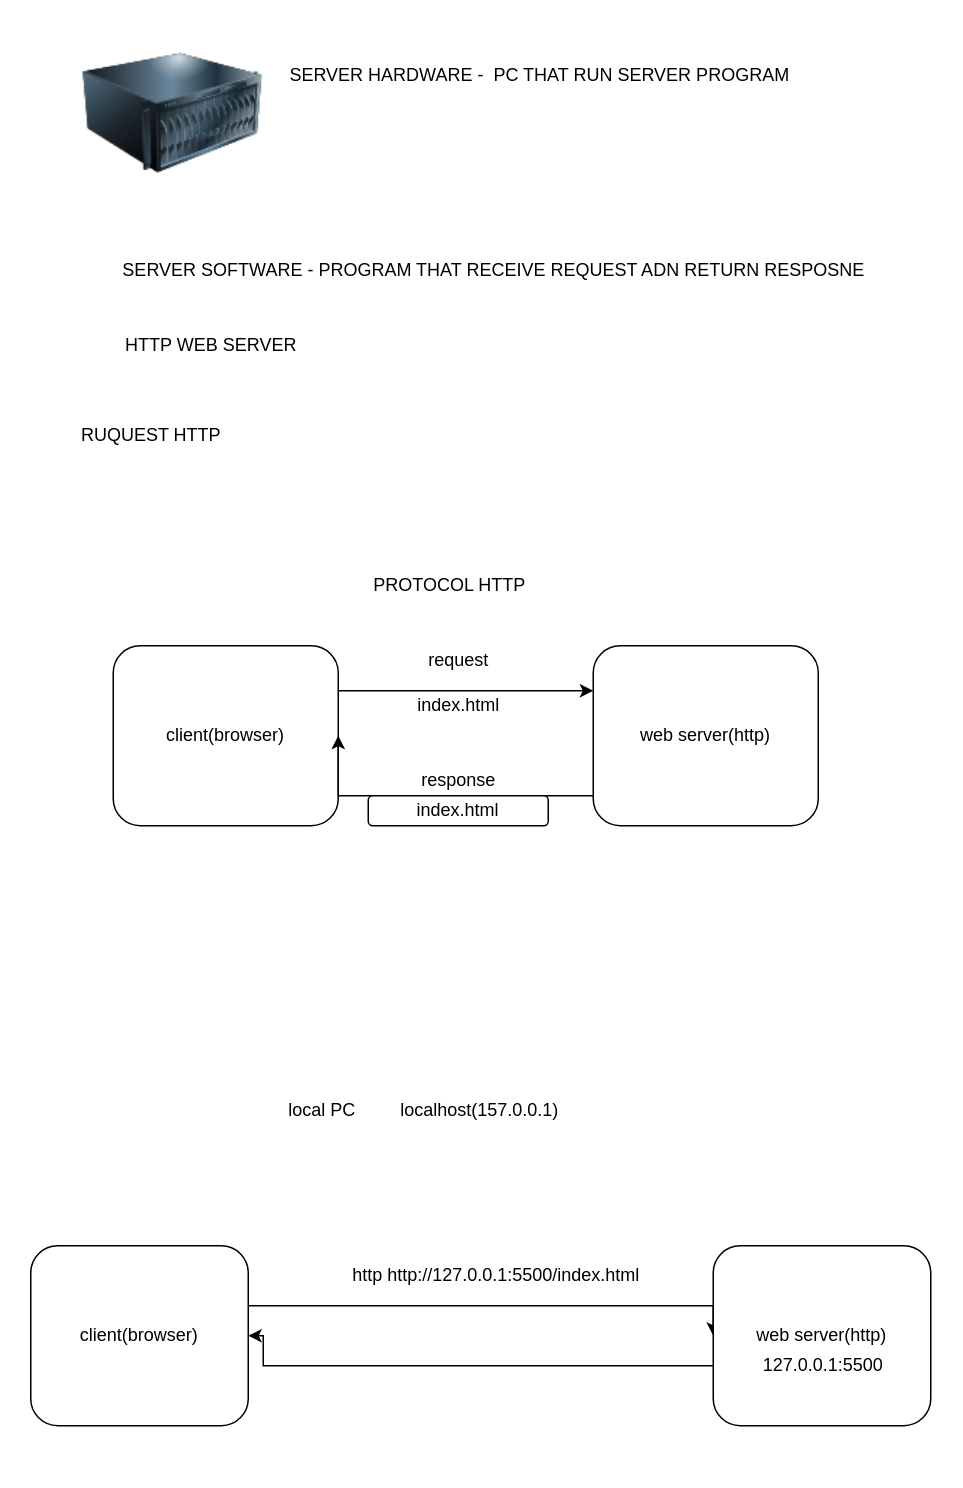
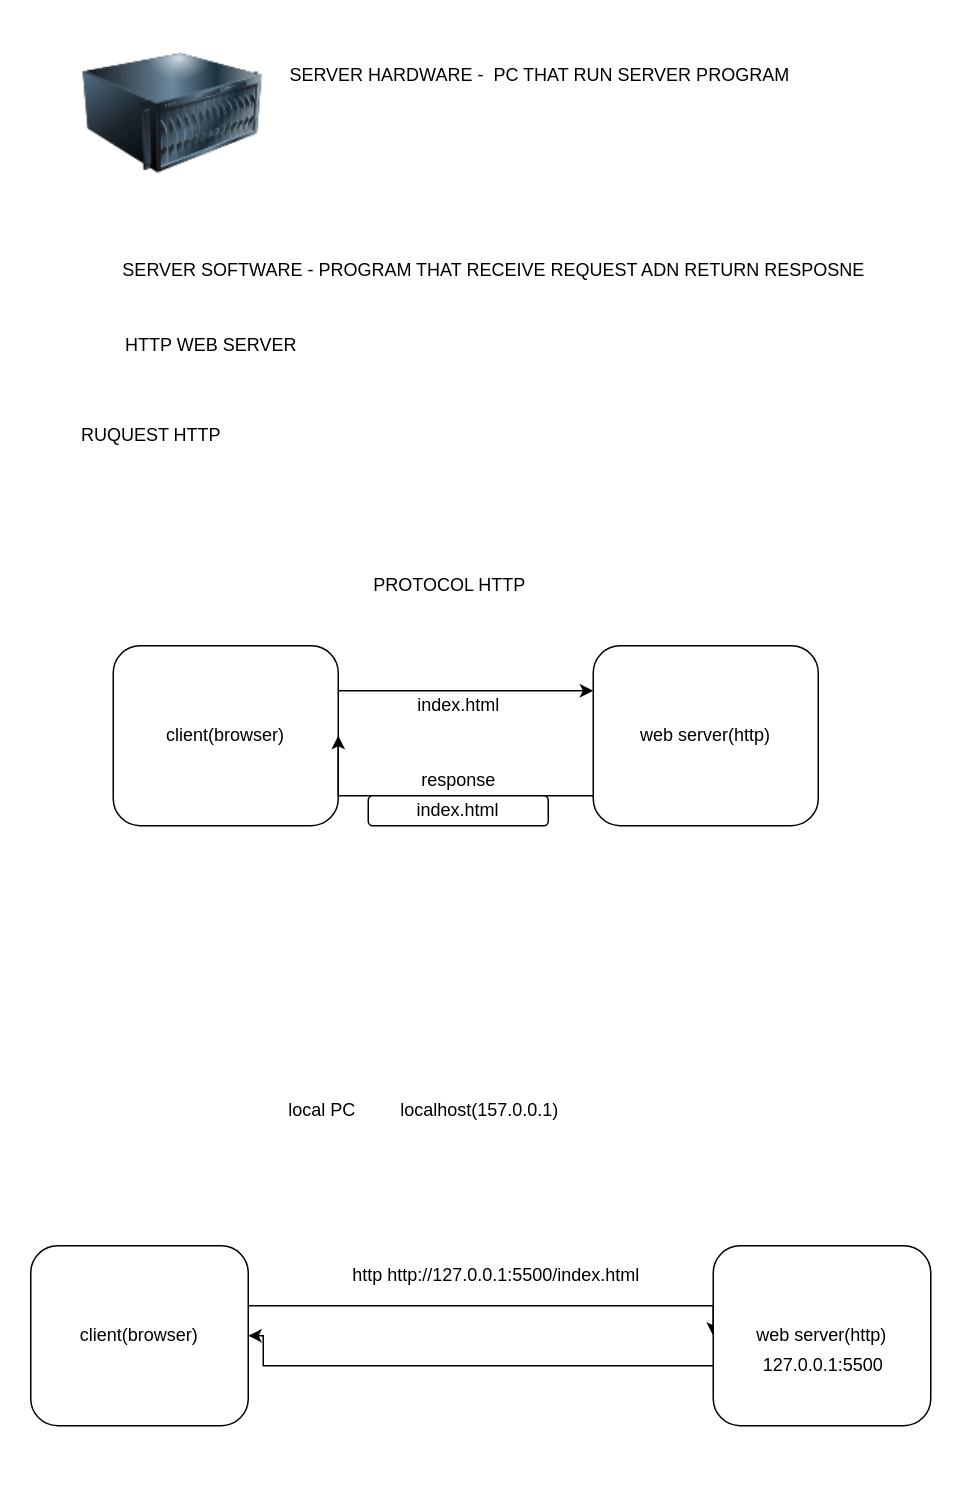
(458, 661) -> none
